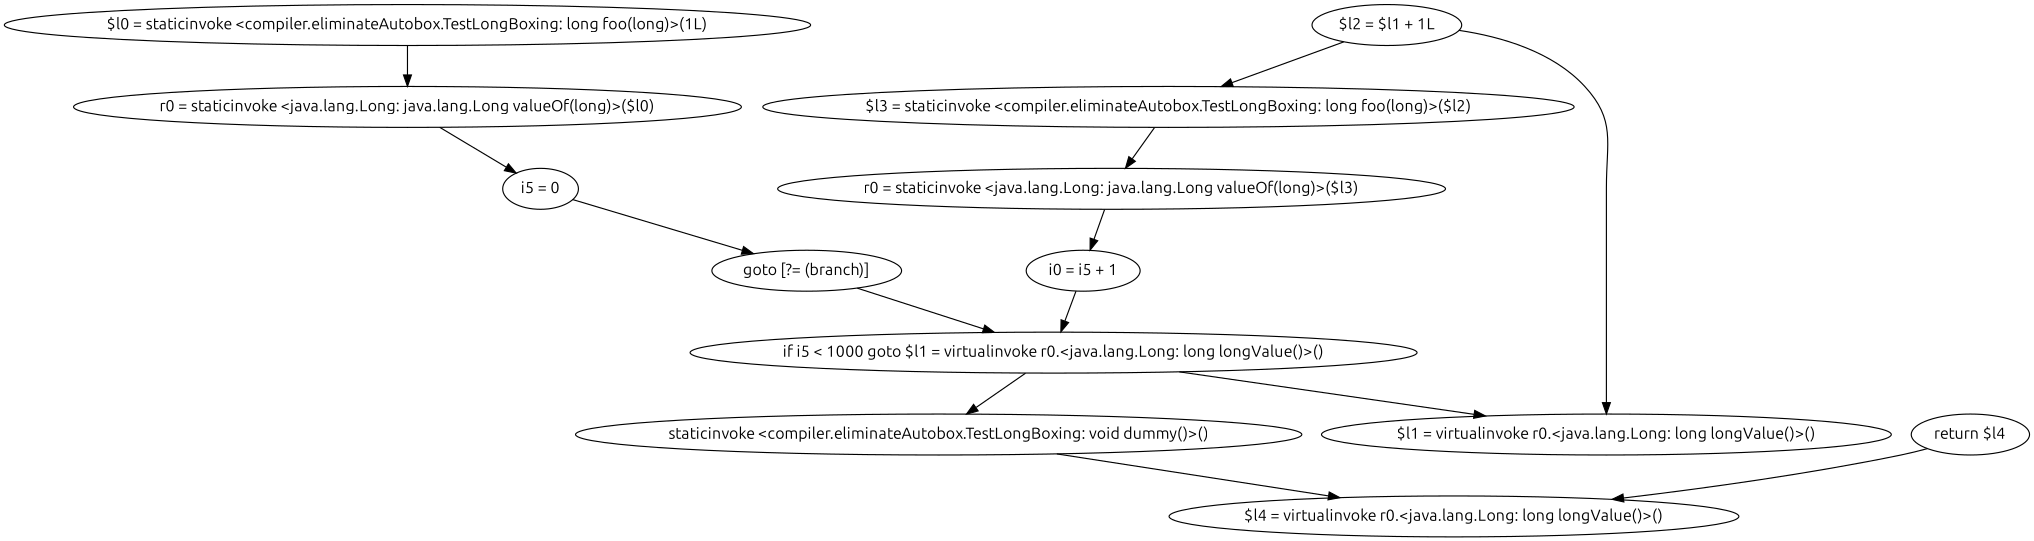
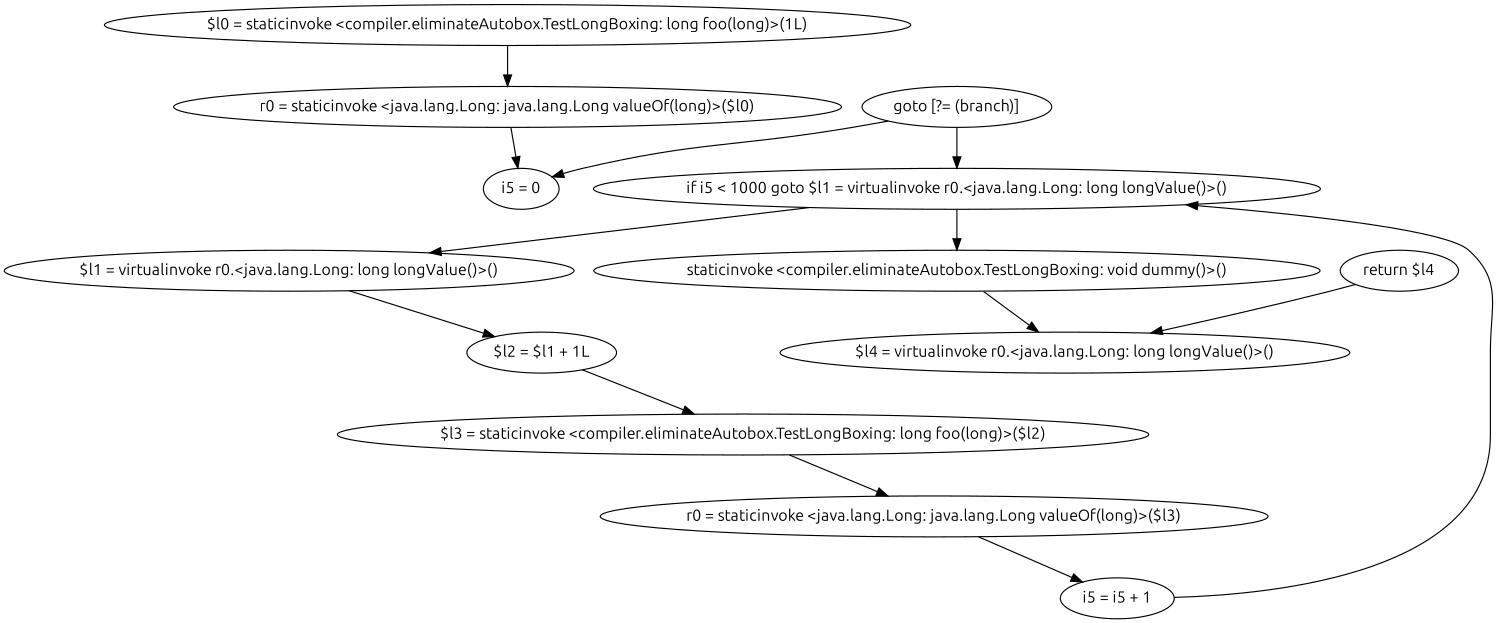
(1607, 171) -> (417, 312)
(657, 225) -> (725, 144)
(1083, 271) -> (1117, 598)
